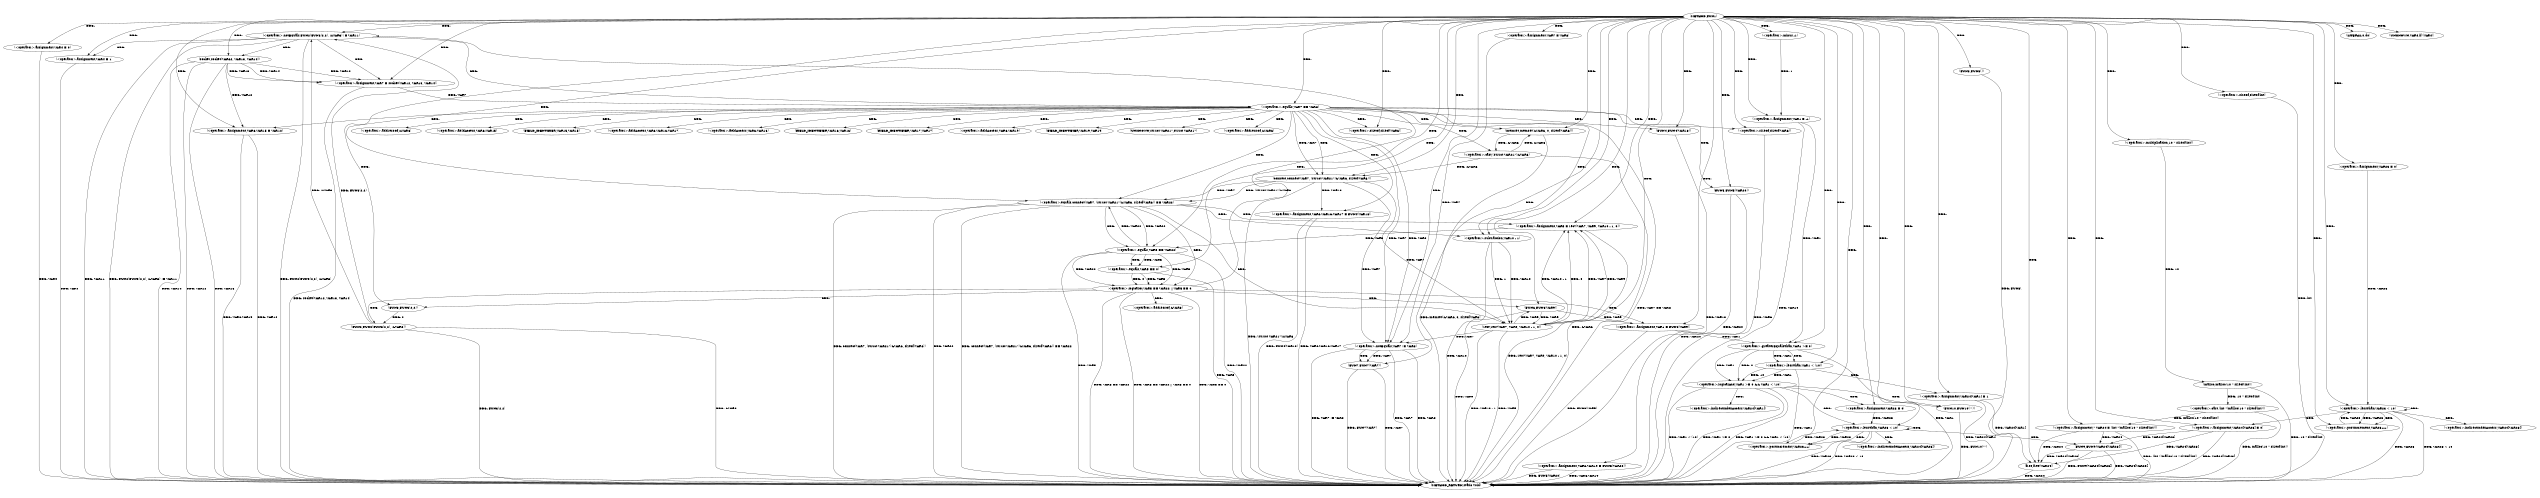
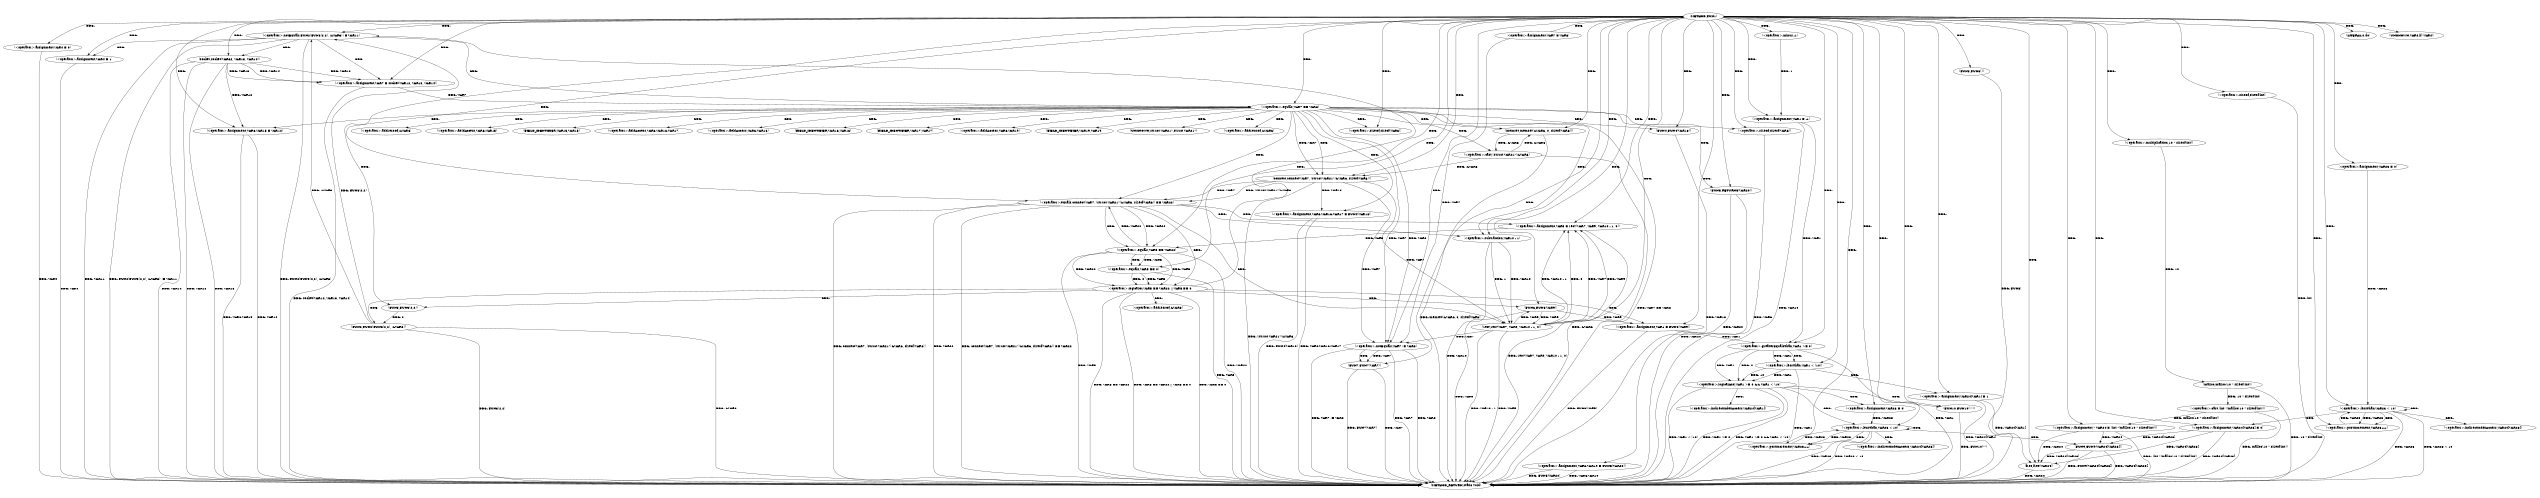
(1613, 19) -> (1582, 23)
(1731, 191) -> (1731, 191)
